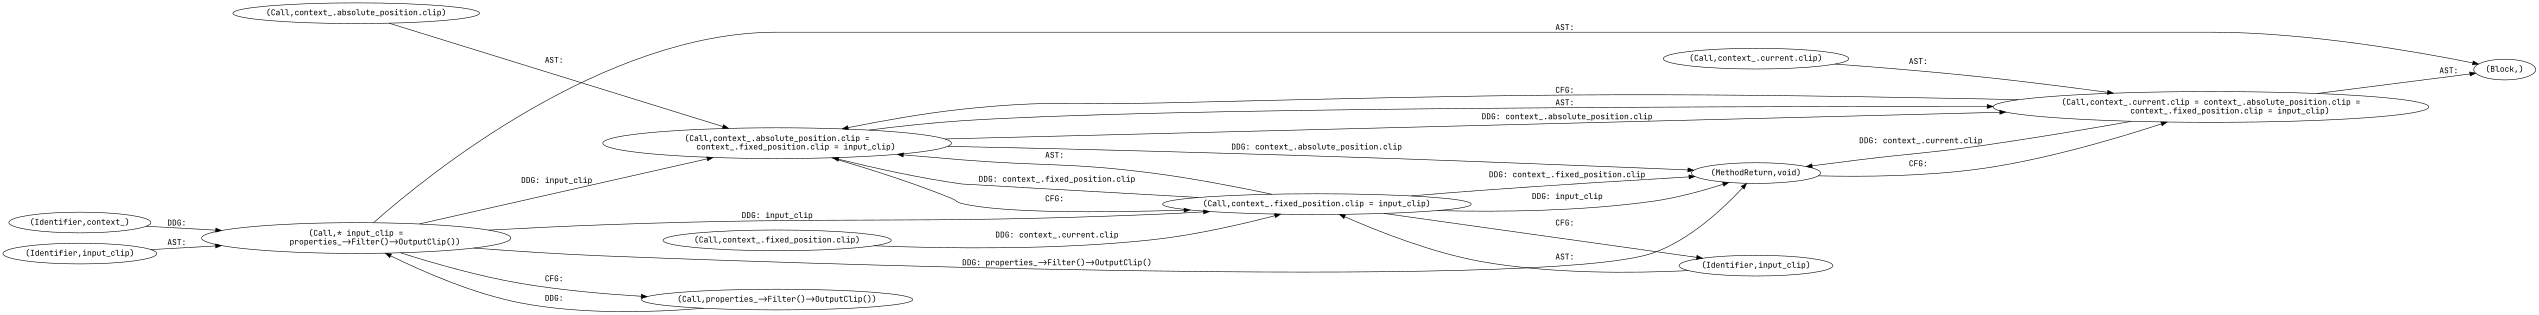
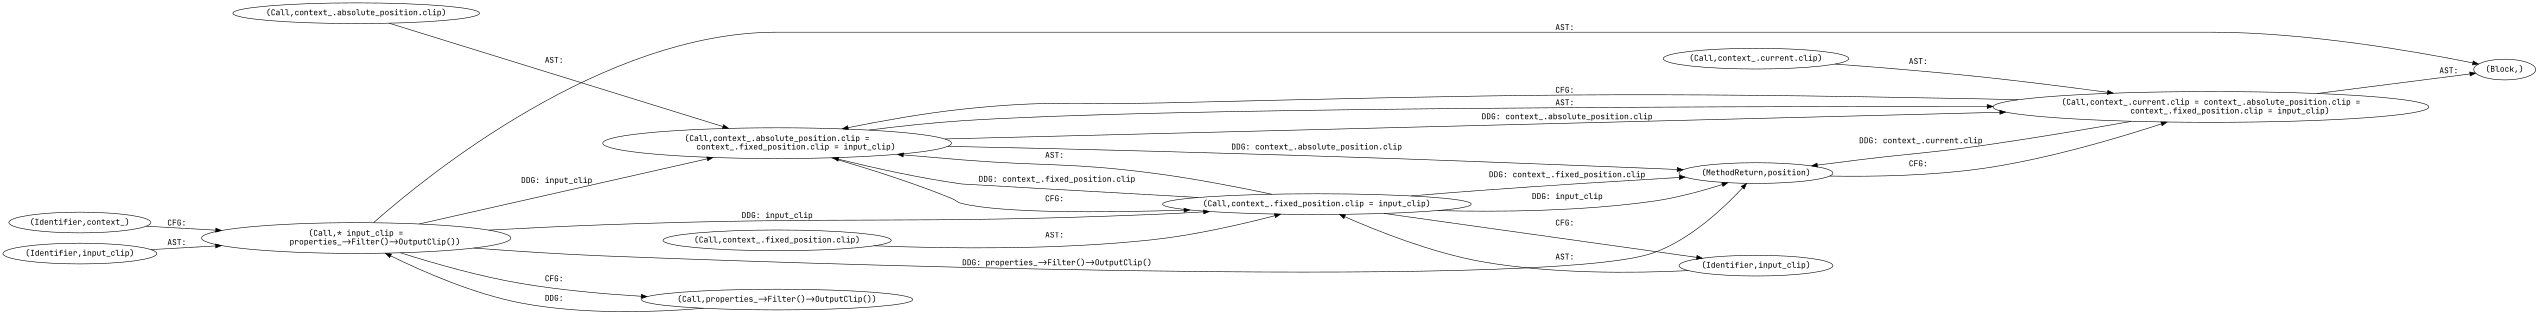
(1756, 173) -> (1756, 173)
(179, 223) -> (179, 223)
(1057, 235) -> (1057, 235)
